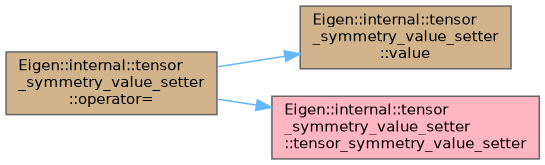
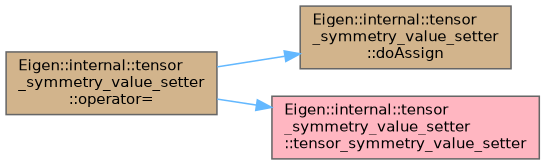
(406, 37) -> (406, 37)
